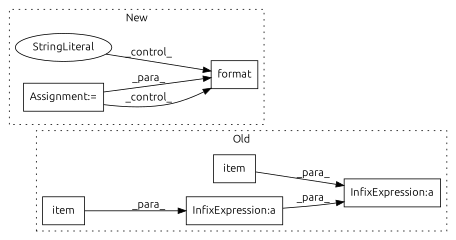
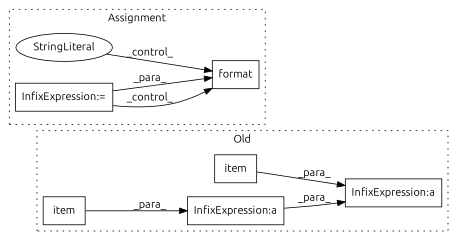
(137, 18) -> (137, 18)
(64, 97) -> (64, 97)
